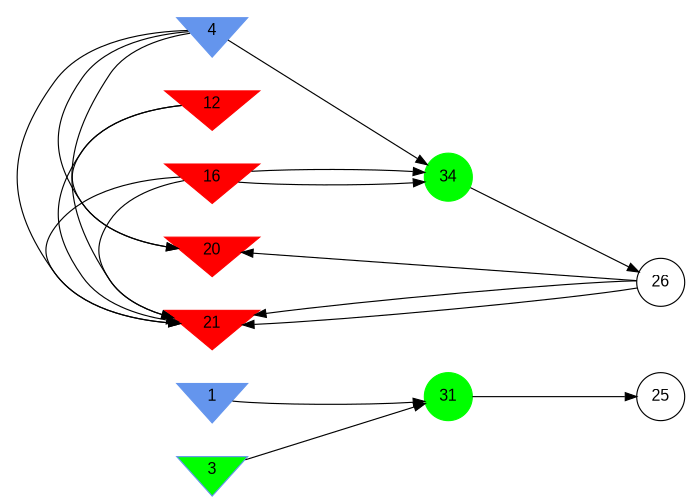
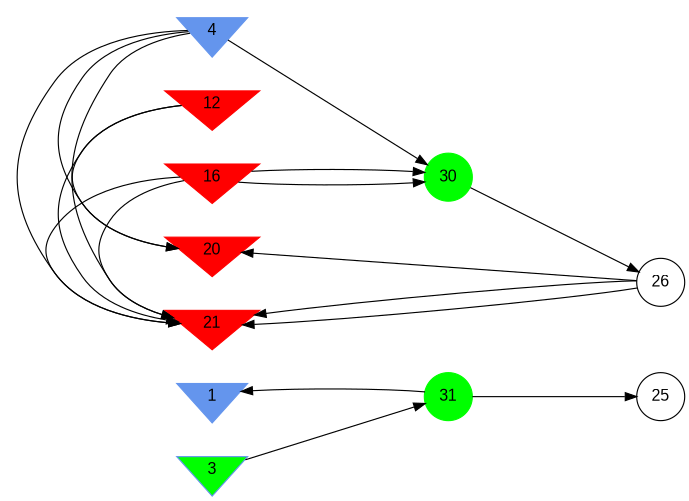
(448, 177) -> (448, 177)
(323, 404) -> (339, 389)
